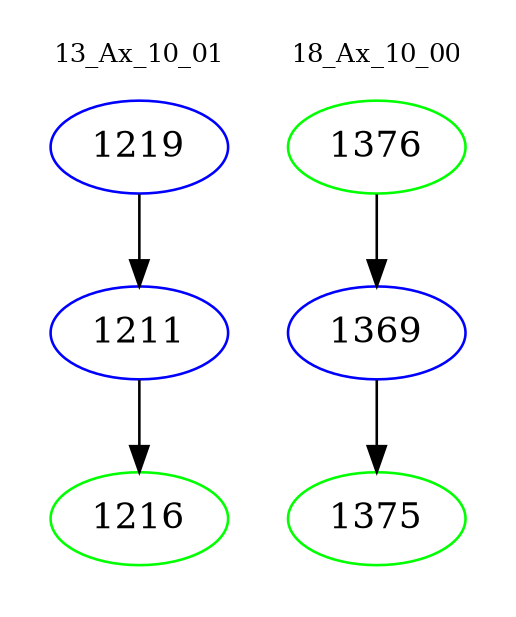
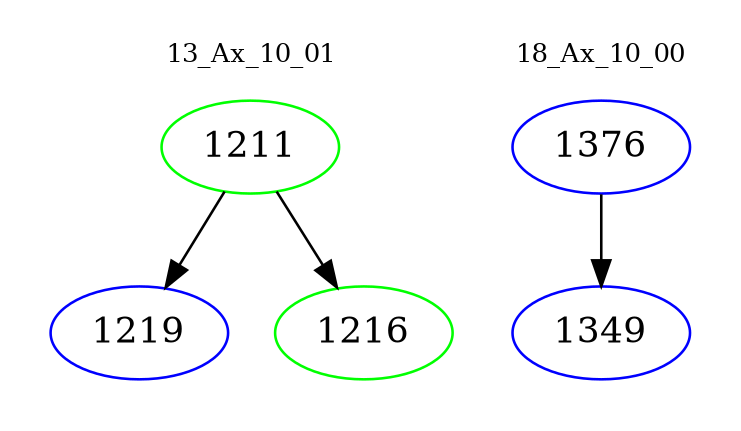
(377, 147) -> (601, 147)
(139, 227) -> (202, 228)
(139, 333) -> (250, 147)
(377, 333) -> (601, 333)
(377, 519) -> none
